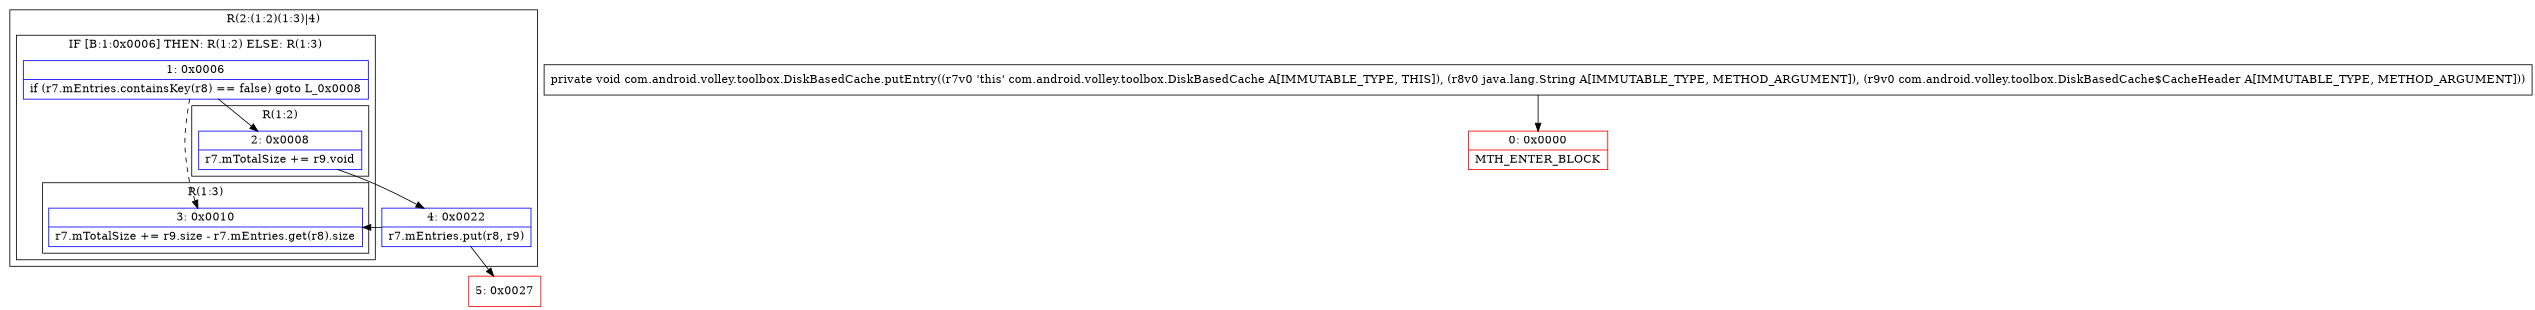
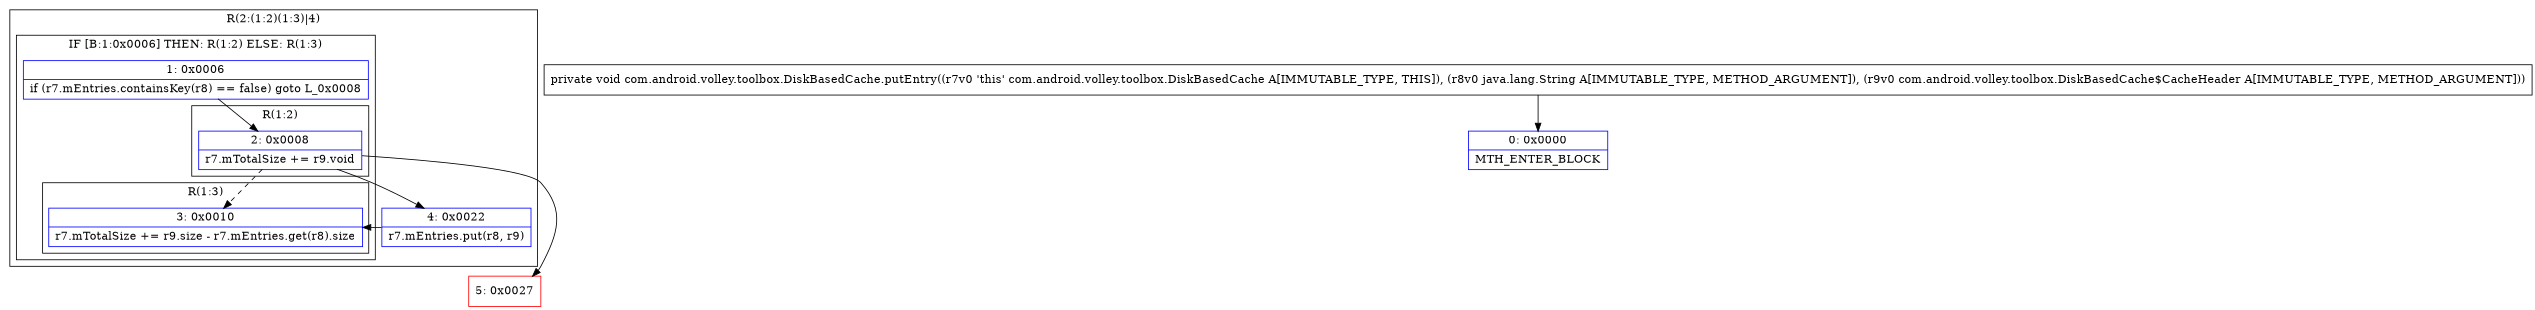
(185, 150) -> (243, 188)
(1538, 150) -> (1538, 150)
(480, 258) -> (500, 170)
